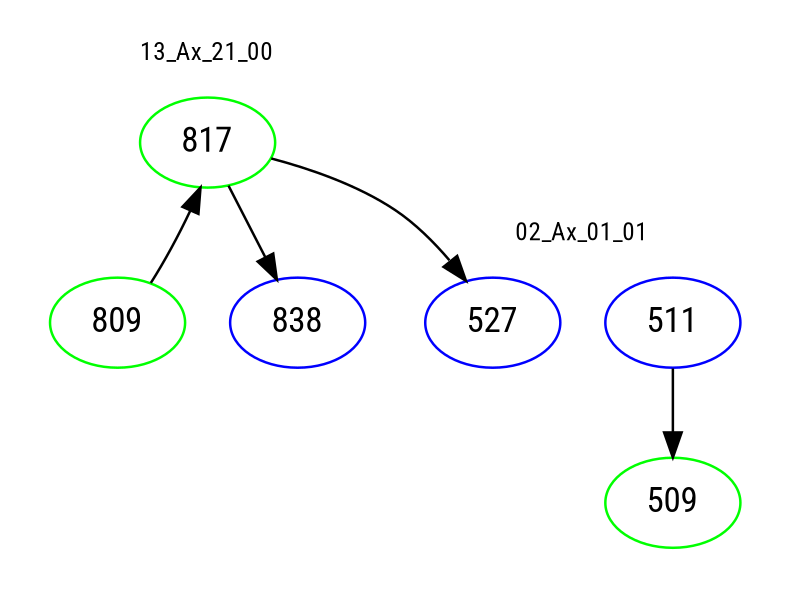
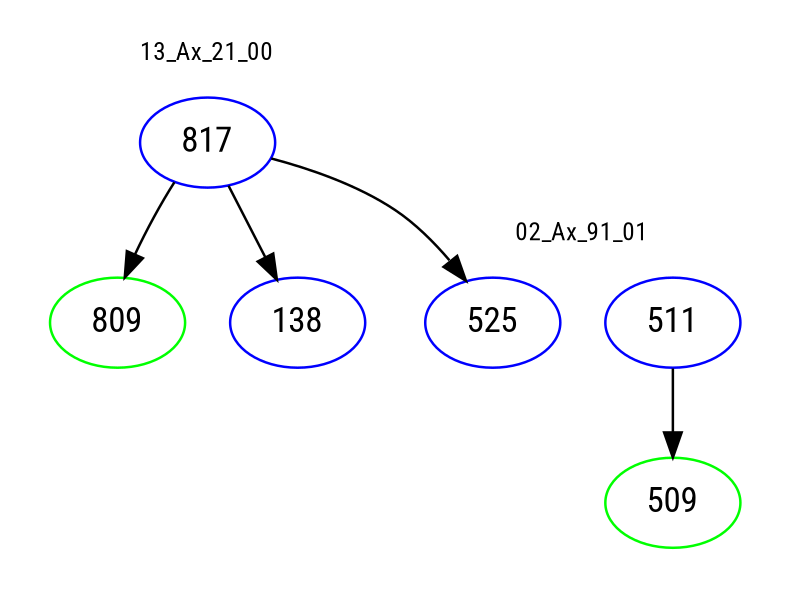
(208, 143) -> (208, 143)
(583, 234) -> (583, 234)
(172, 247) -> (154, 218)
(298, 323) -> (298, 323)
(493, 323) -> (493, 323)
